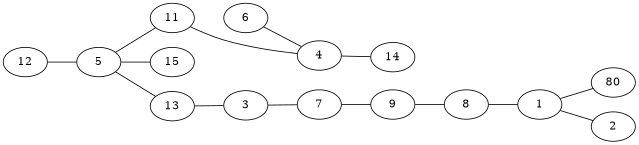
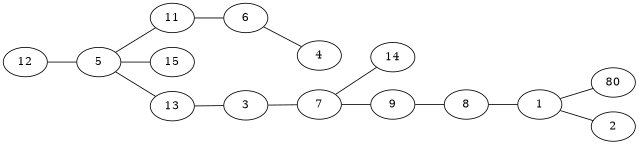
(242, 45) -> (209, 18)
(356, 56) -> (356, 81)
